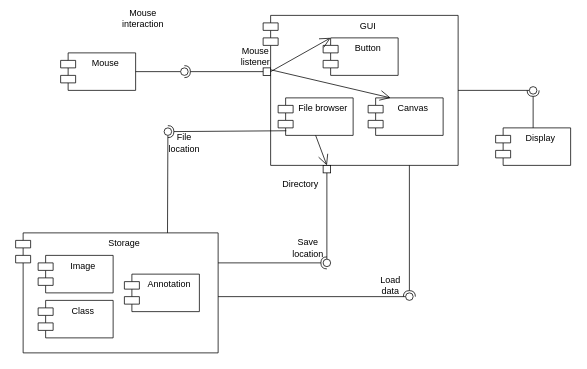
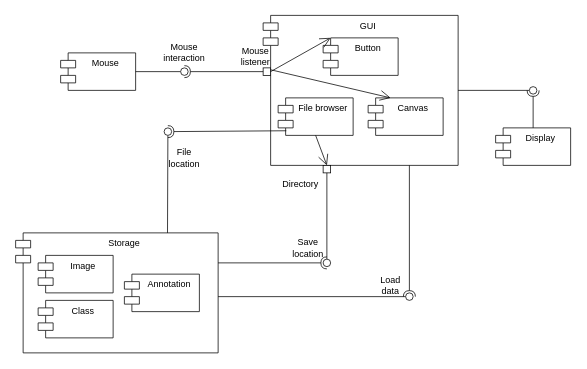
(143, 18) -> (184, 52)
(184, 143) -> (184, 158)
